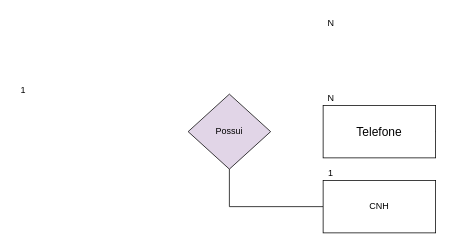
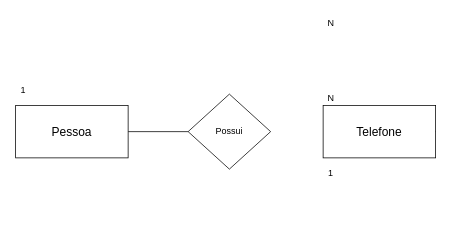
none -> (72, 132)
none -> (158, 132)
(229, 132) -> (229, 132)
(257, 207) -> none
(379, 207) -> none
